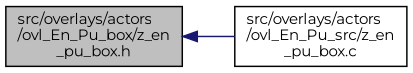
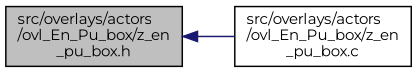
(321, 36) -> (323, 36)
